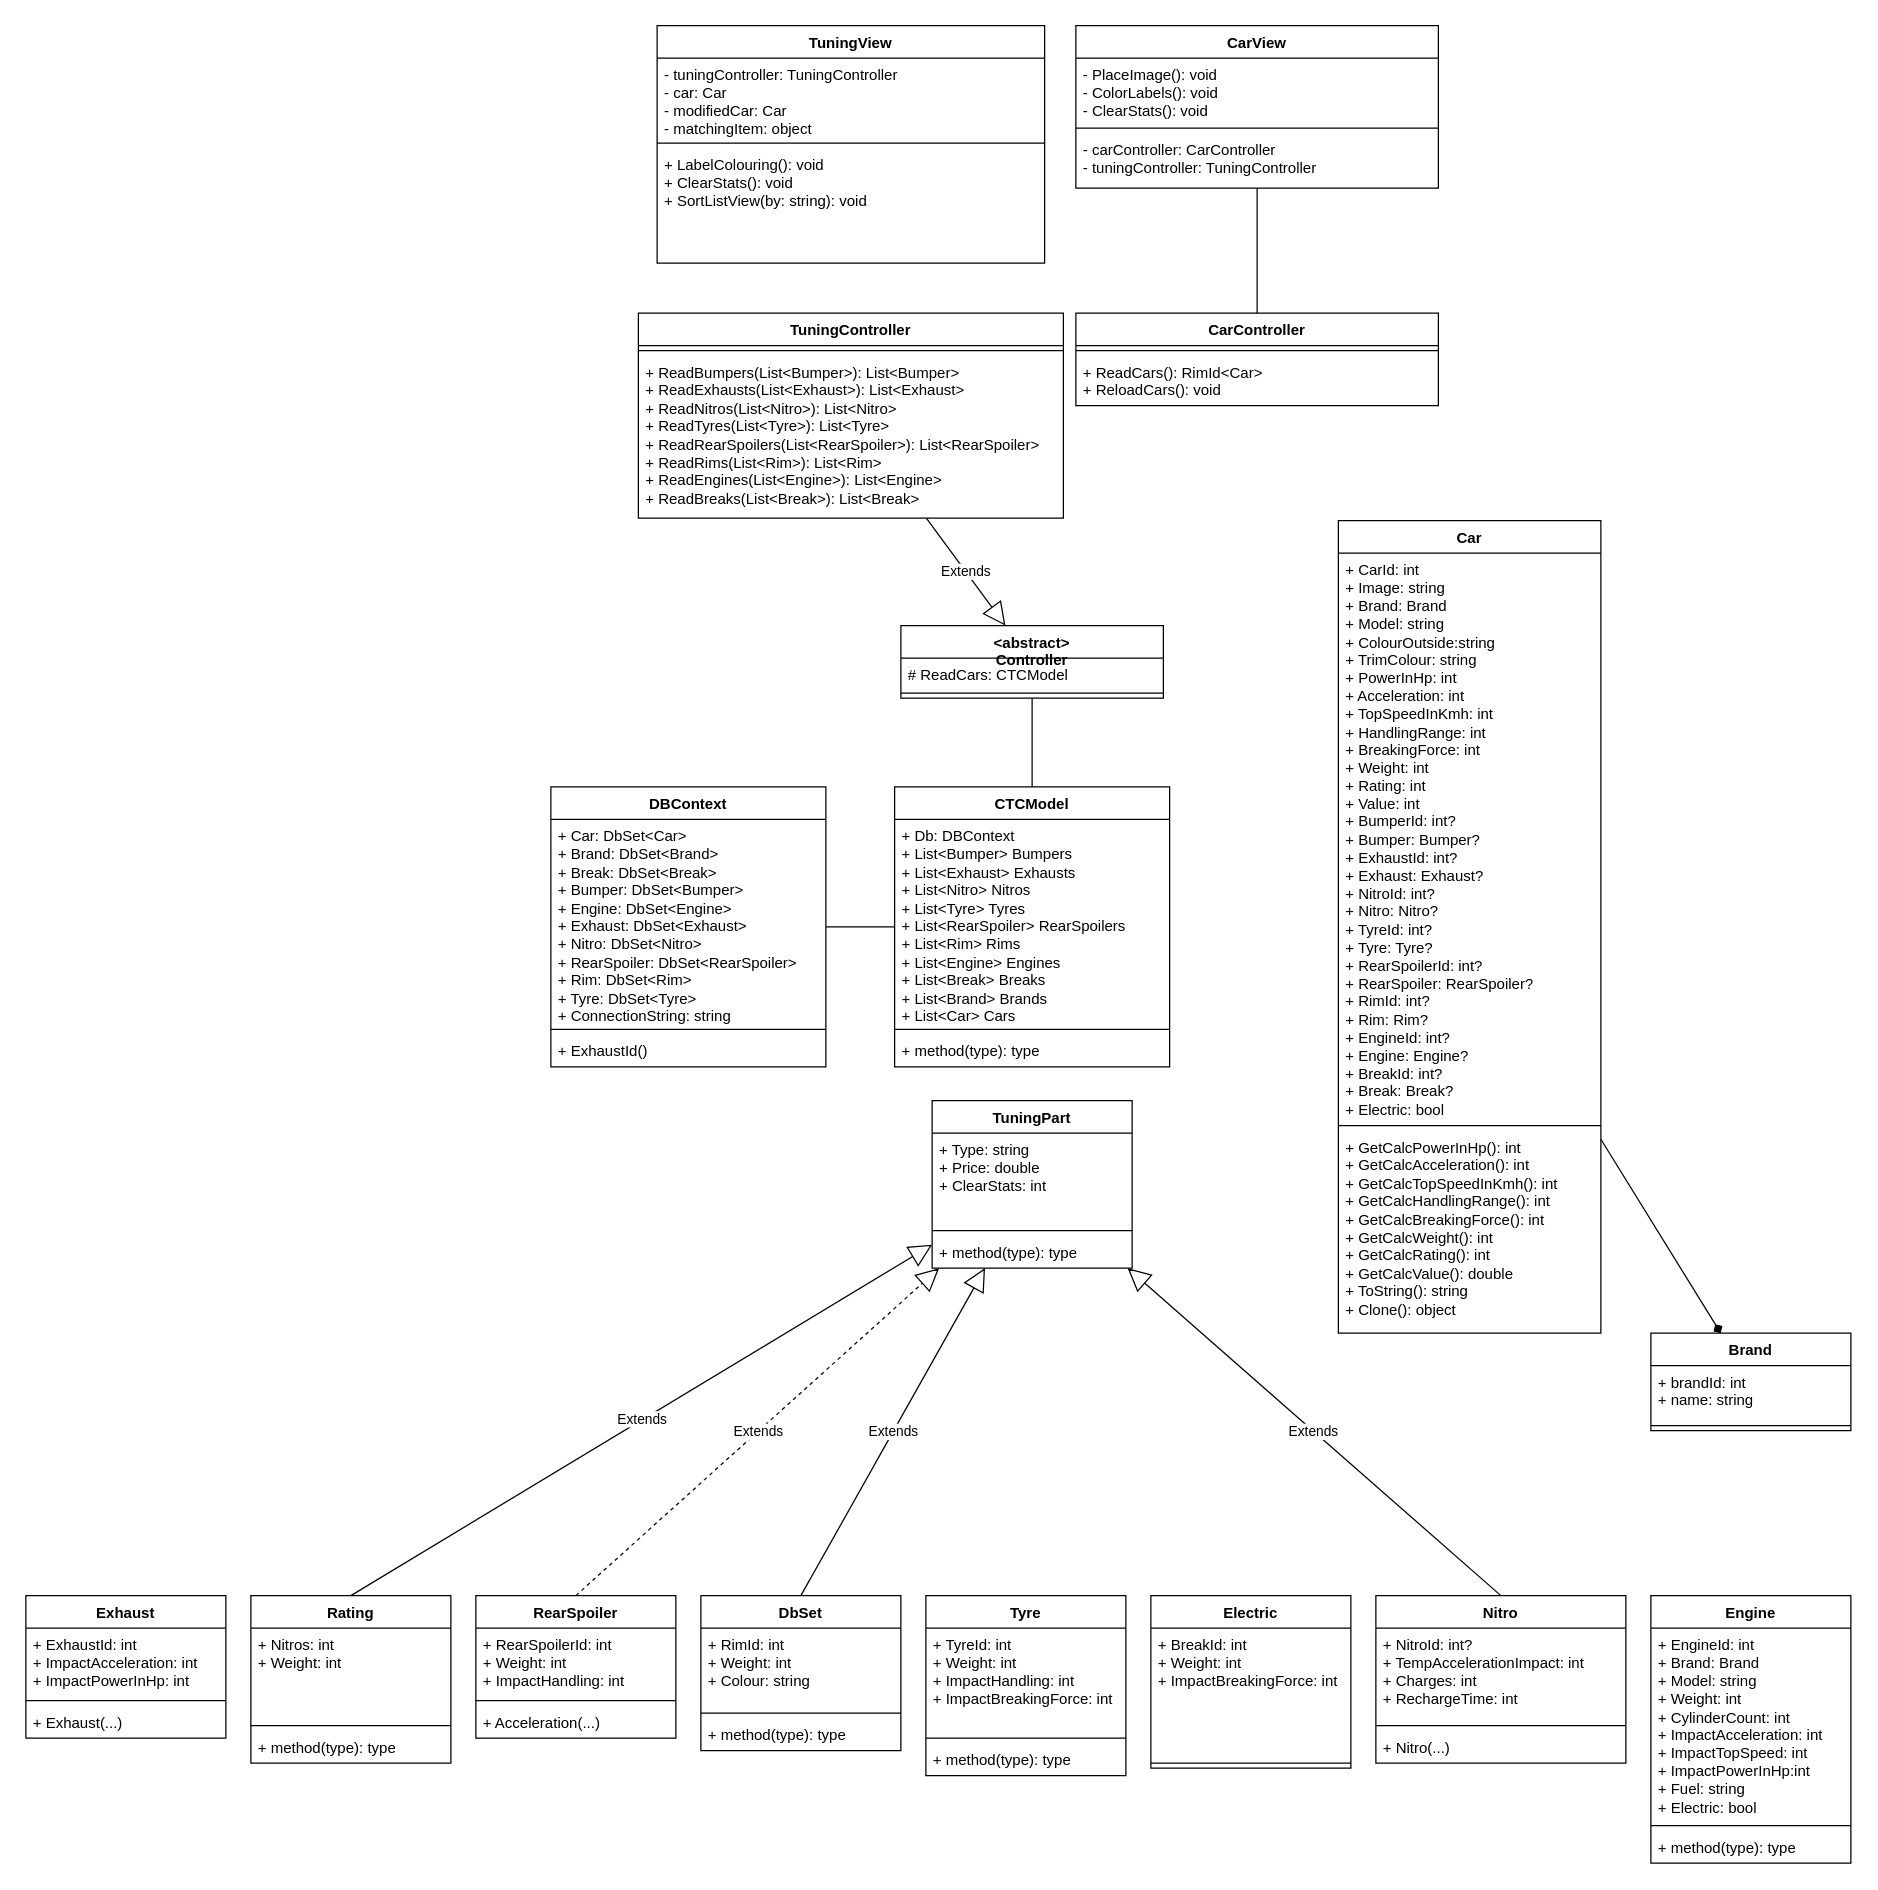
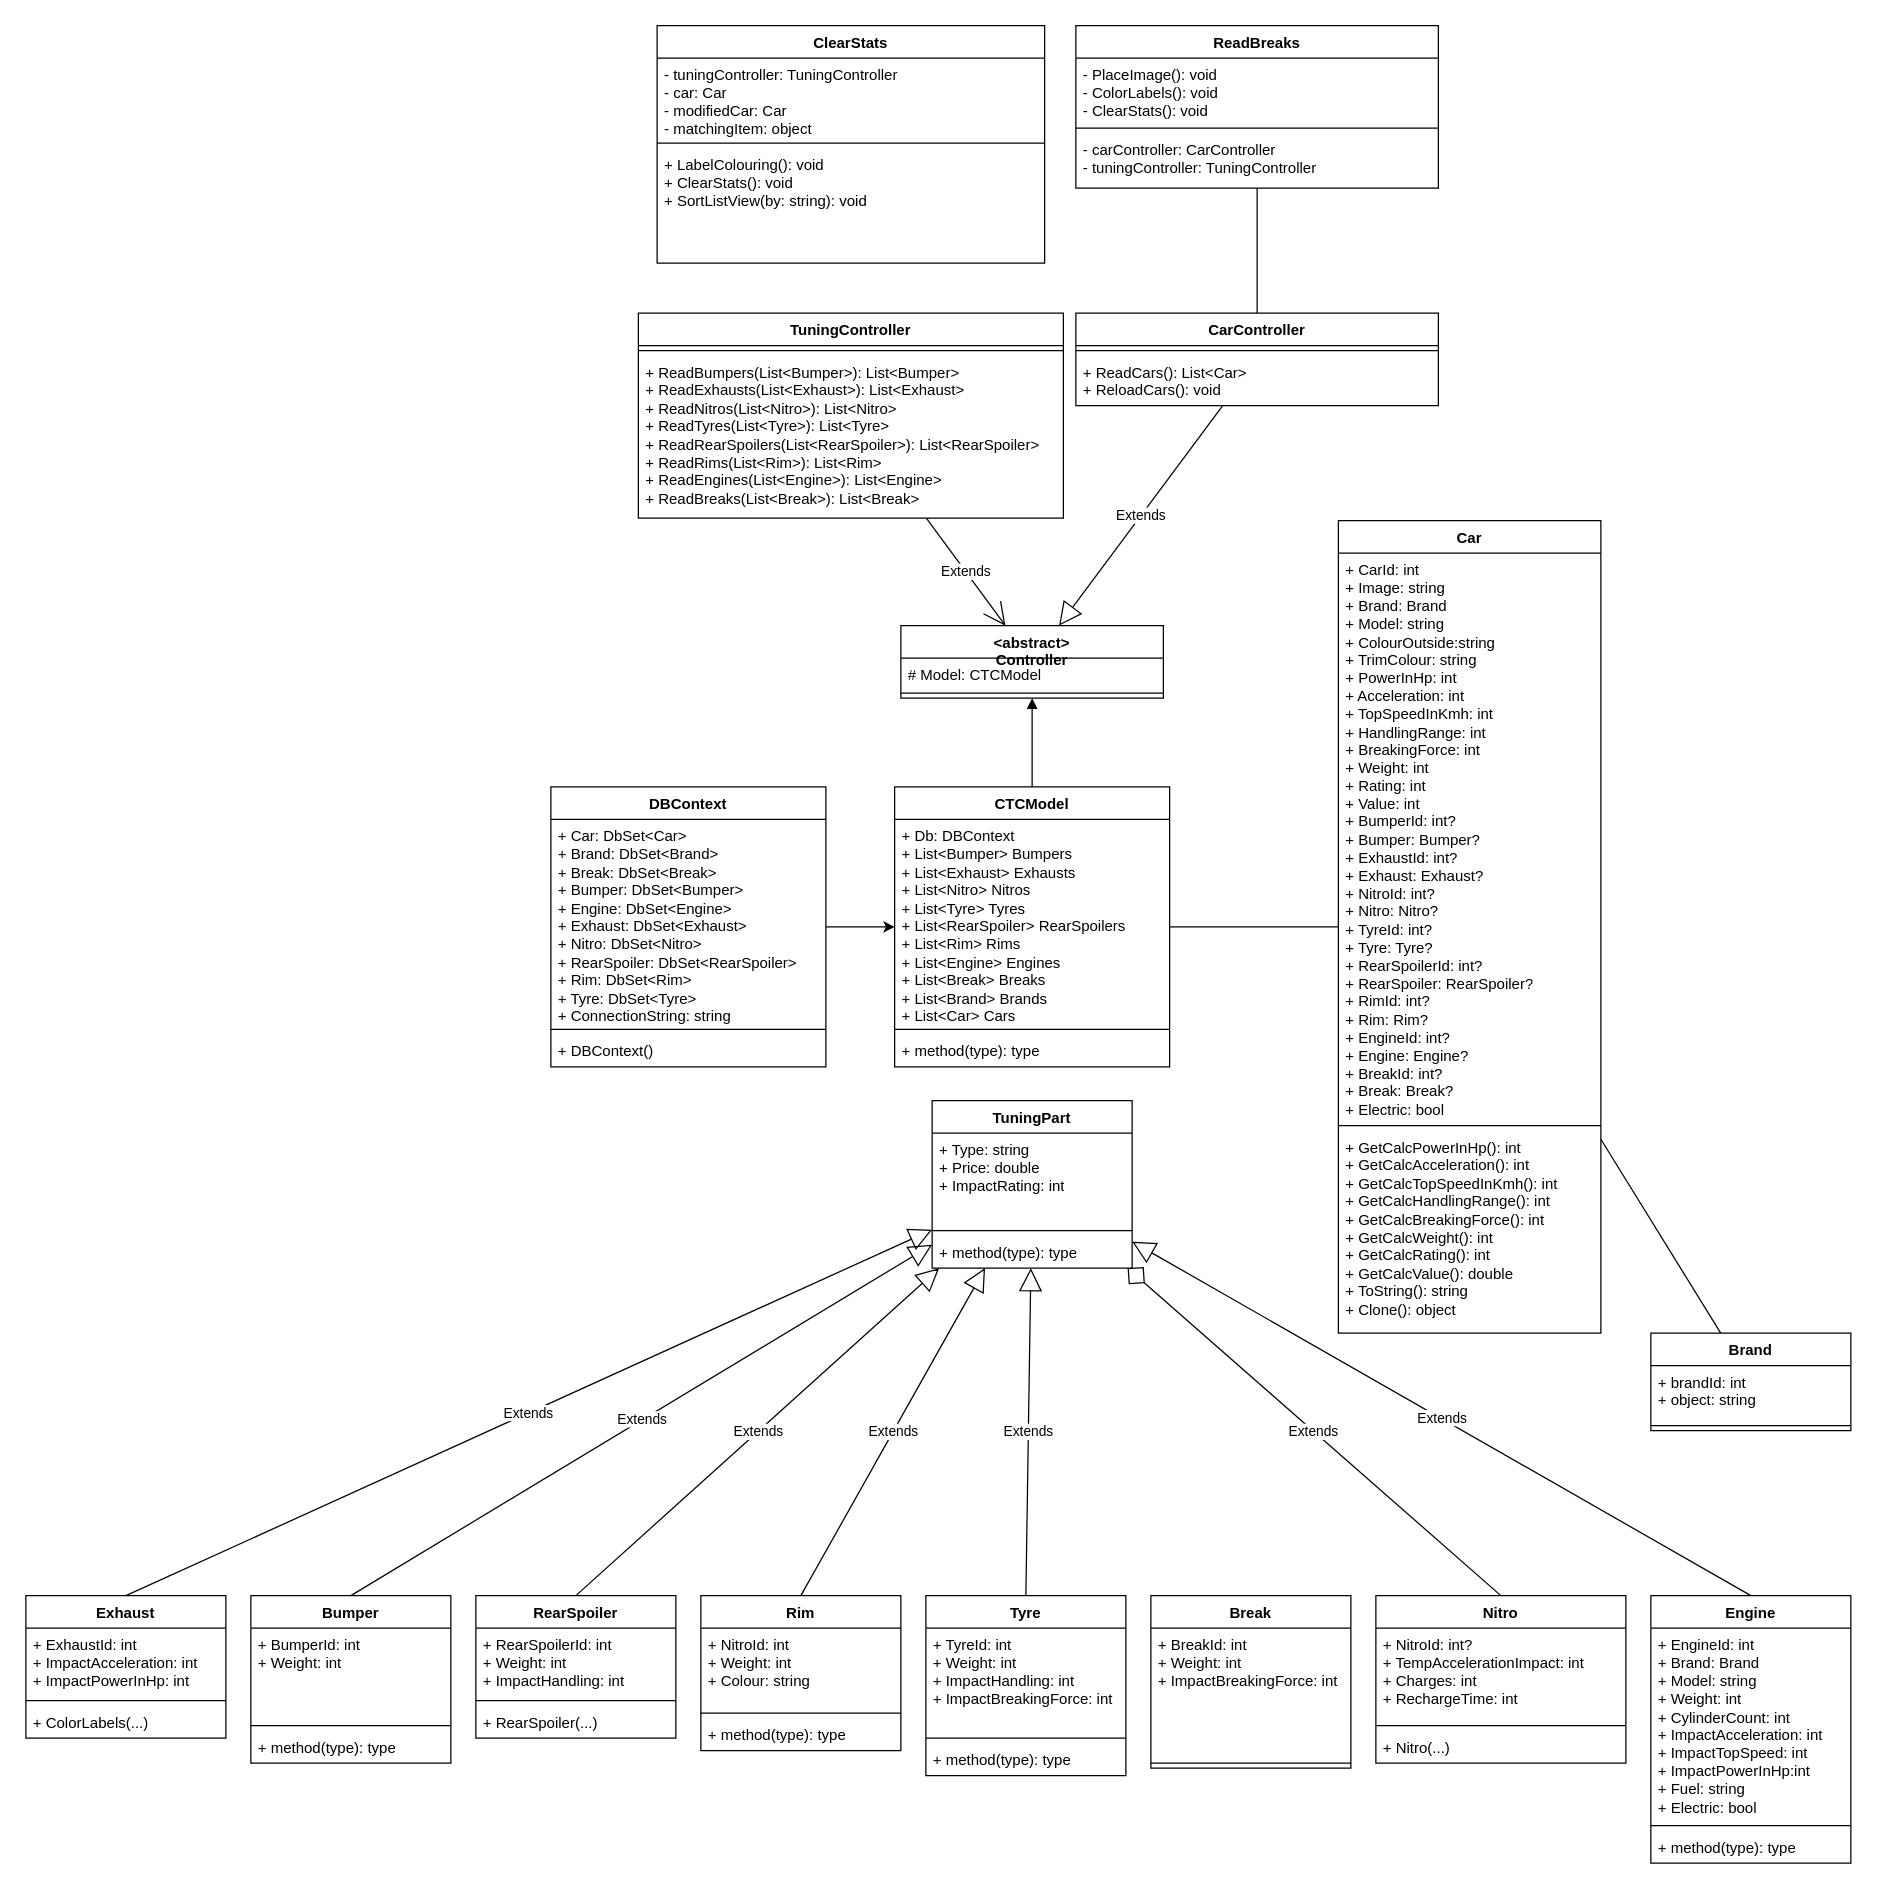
(851, 43) -> (851, 43)
(1257, 43) -> (1257, 43)
(1176, 382) -> (1172, 382)
none -> (1147, 508)
(991, 606) -> (996, 614)
(984, 676) -> (970, 676)
(1032, 706) -> (1032, 709)
(887, 927) -> (884, 927)
none -> (1254, 927)
(611, 1052) -> (611, 1052)
(1001, 1169) -> (1009, 1169)
(1145, 1284) -> (1145, 1283)
(1715, 1324) -> (1717, 1328)
(1709, 1392) -> (1718, 1392)
none -> (518, 1417)
none -> (1451, 1424)
none -> (1028, 1443)
(663, 1517) -> (663, 1517)
(351, 1613) -> (351, 1613)
(801, 1613) -> (801, 1613)
(1251, 1613) -> (1251, 1613)
(303, 1655) -> (313, 1655)
(766, 1664) -> (766, 1664)
(84, 1723) -> (97, 1723)
(551, 1723) -> (547, 1723)
